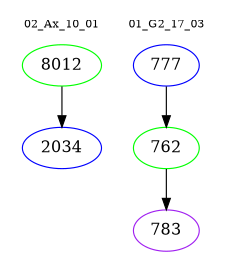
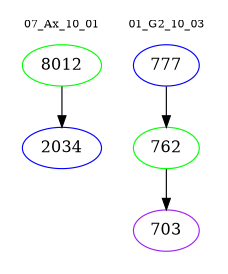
(62, 25) -> (62, 25)
(167, 25) -> (167, 25)
(166, 231) -> (166, 231)
